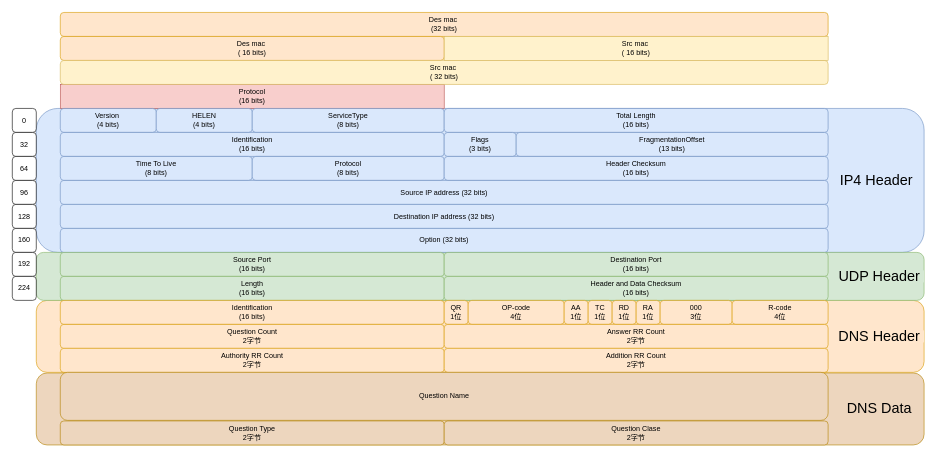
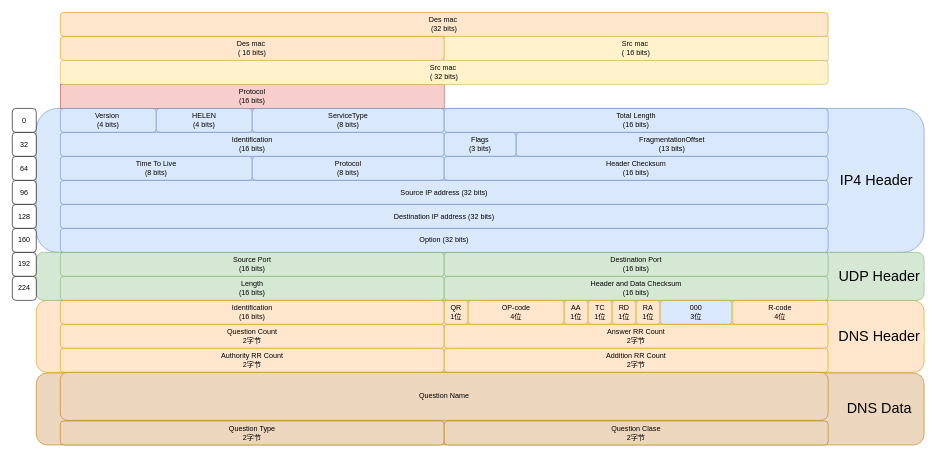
(696, 312) -> (696, 312)
